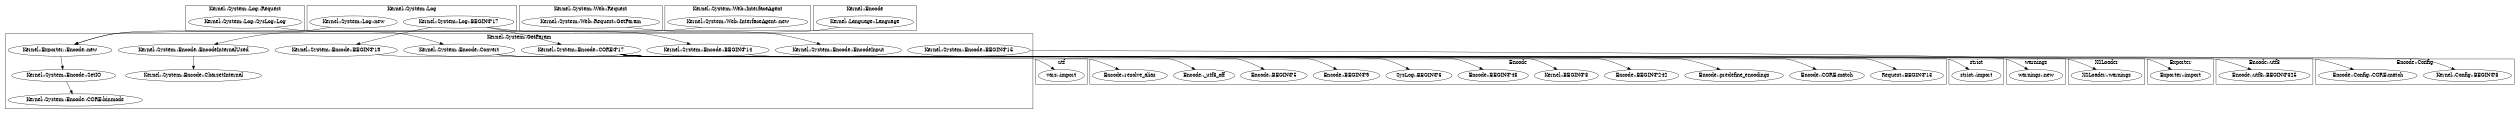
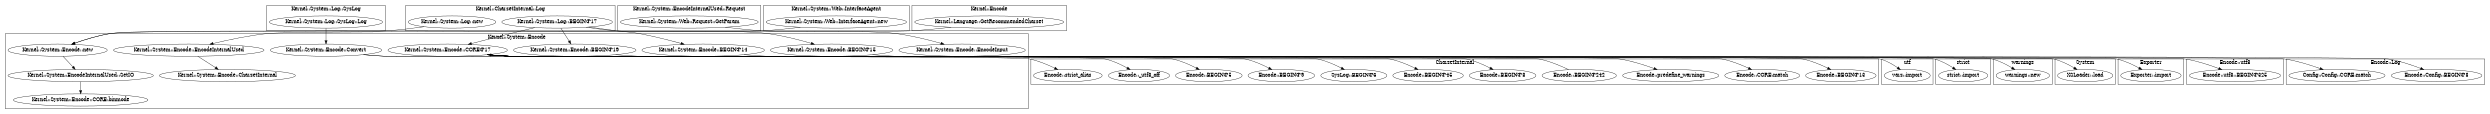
(245, 9) -> (326, 9)
(412, 9) -> (510, 9)
(591, 9) -> (689, 9)
(865, 22) -> (989, 22)
none -> (699, 31)
(519, 37) -> (517, 37)
(60, 50) -> (58, 50)
(1125, 57) -> (1031, 57)
(1518, 63) -> (1455, 63)
(2107, 63) -> (2085, 63)
(2415, 63) -> (2385, 63)
(64, 76) -> (81, 76)
(1130, 76) -> (1068, 76)
(1493, 76) -> (1428, 76)
(1566, 76) -> (1503, 76)
(1734, 76) -> (1671, 76)
(1907, 76) -> (1841, 76)
(2107, 76) -> (2085, 76)
(2368, 76) -> (2337, 76)
(2467, 76) -> (2437, 76)
